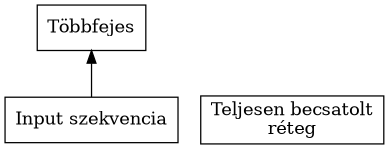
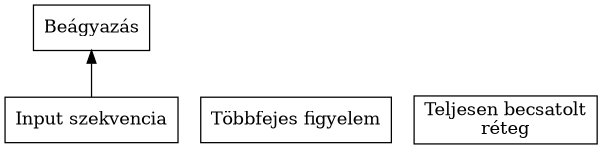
(92, 28) -> (92, 28)
none -> (296, 120)
